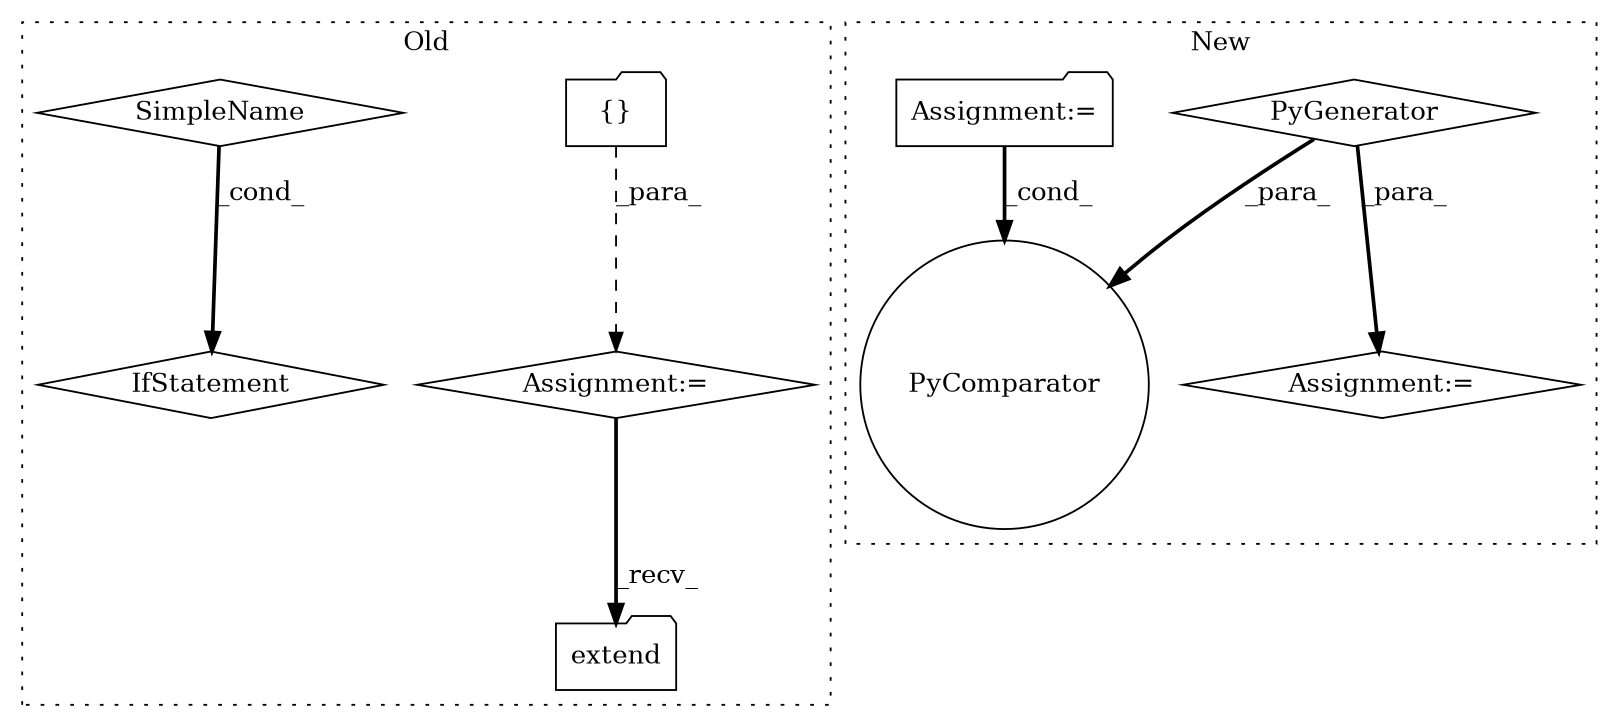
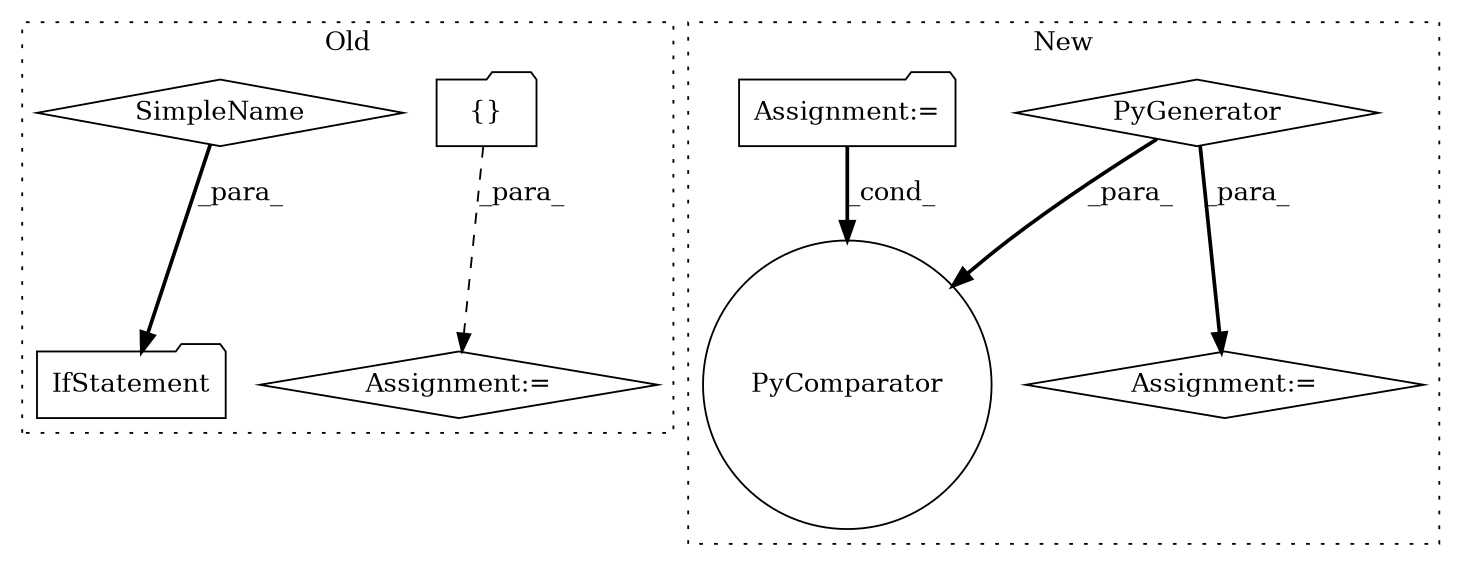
(261, 193) -> (240, 193)
(211, 385) -> (131, 385)
(616, 657) -> none
